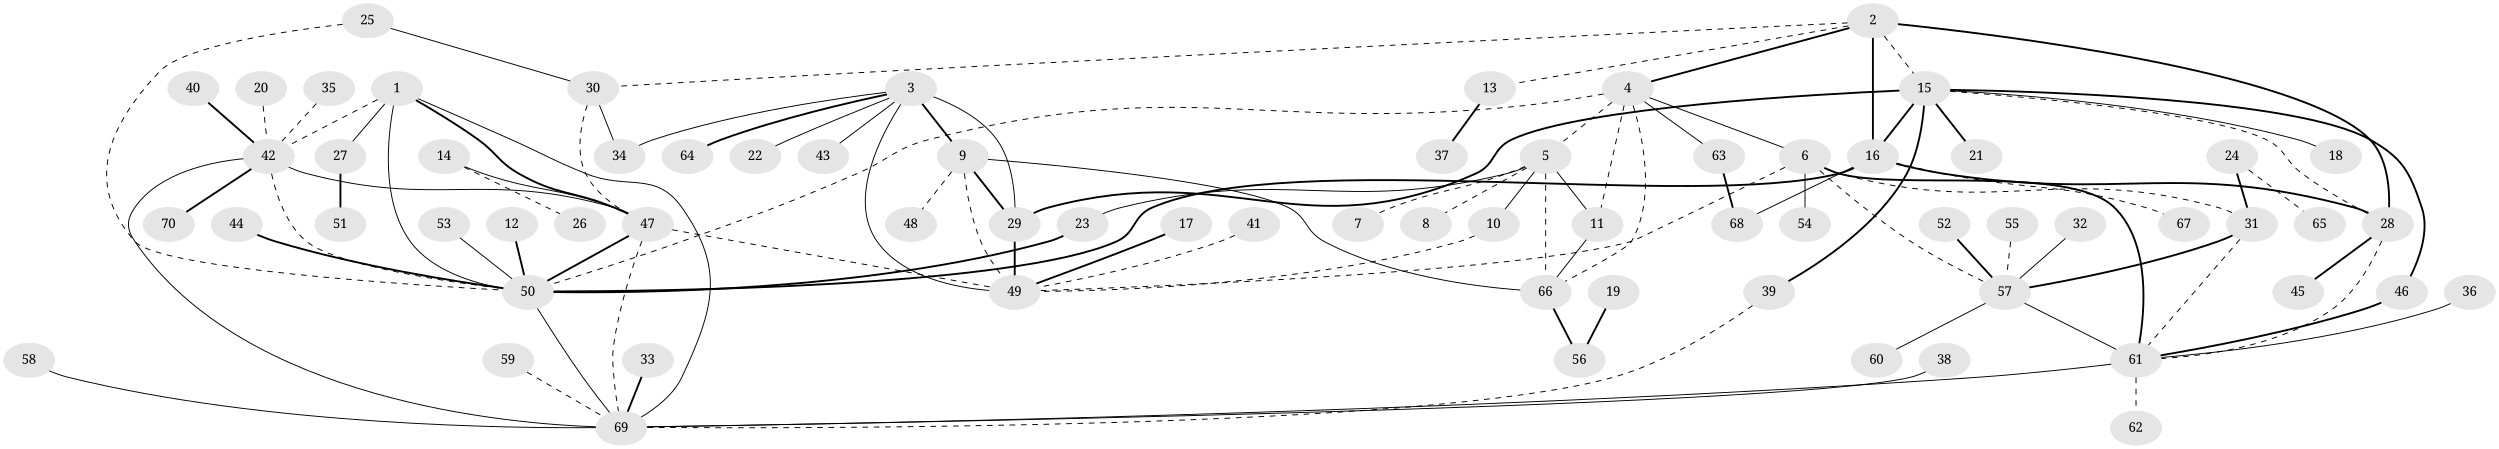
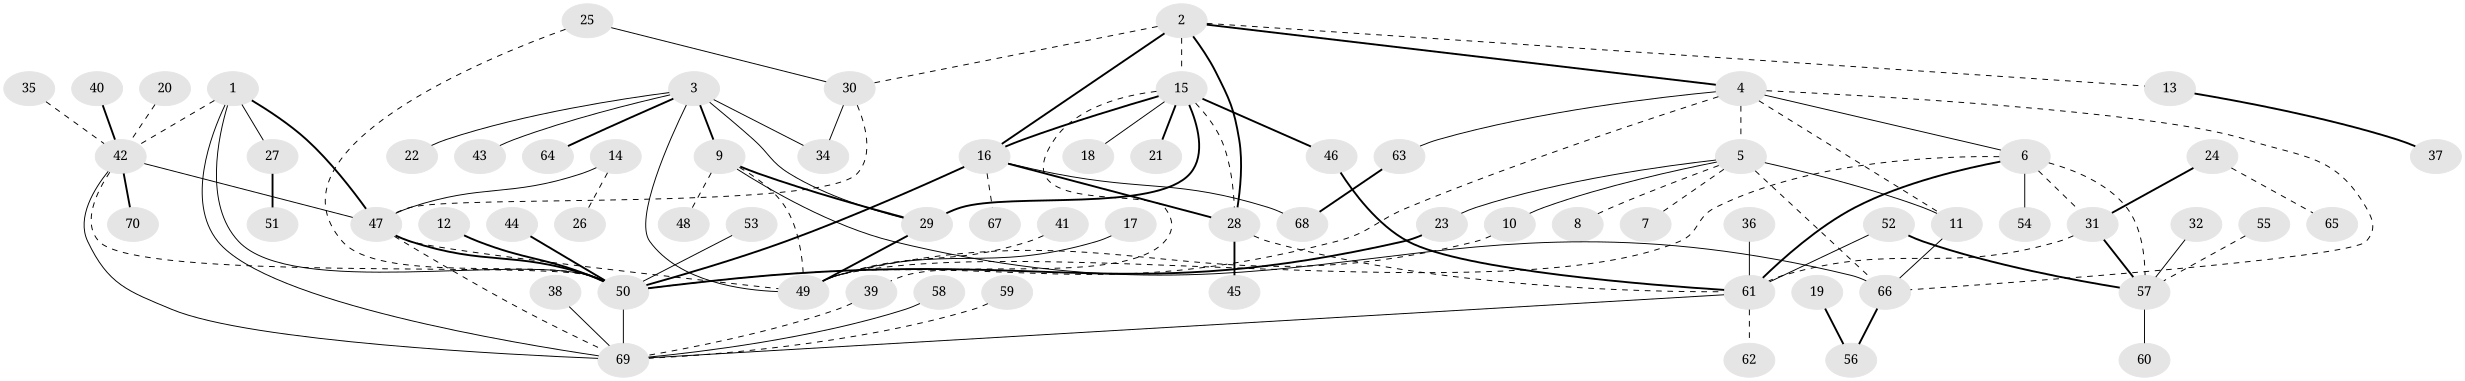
(1880, 210) -> (1172, 224)
(1101, 259) -> (967, 258)
(2070, 326) -> (1819, 258)
(648, 360) -> none
